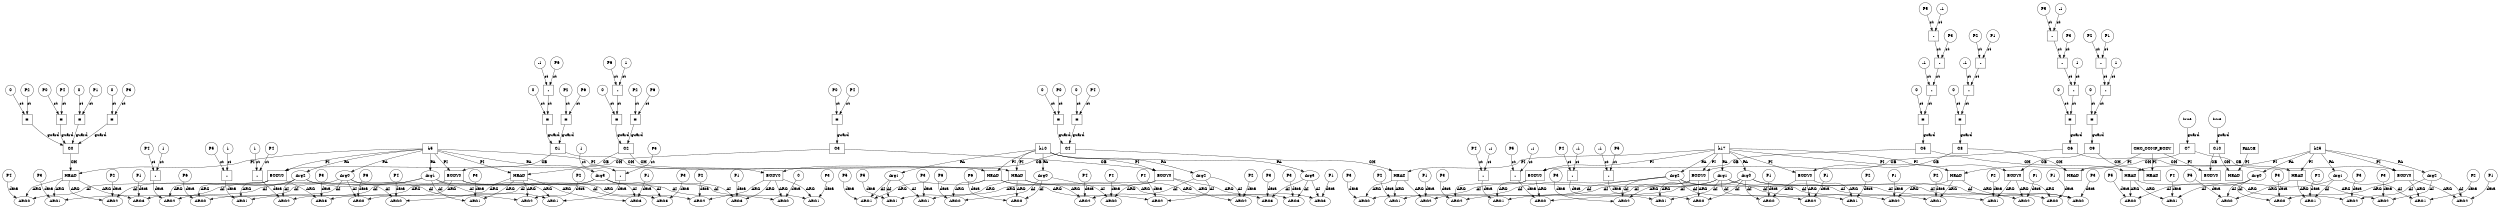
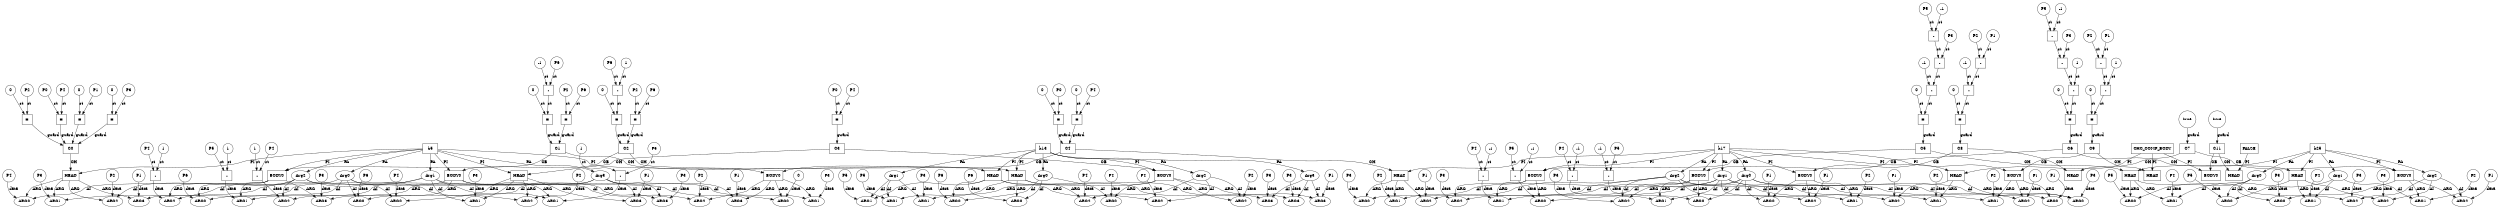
(1043, 149) -> (1043, 149)
(2217, 149) -> (2217, 149)
